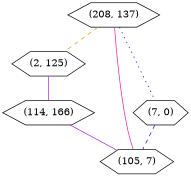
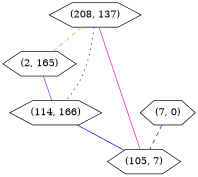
(49, 64) -> (39, 64)
(137, 64) -> (86, 66)
(94, 138) -> (101, 138)
